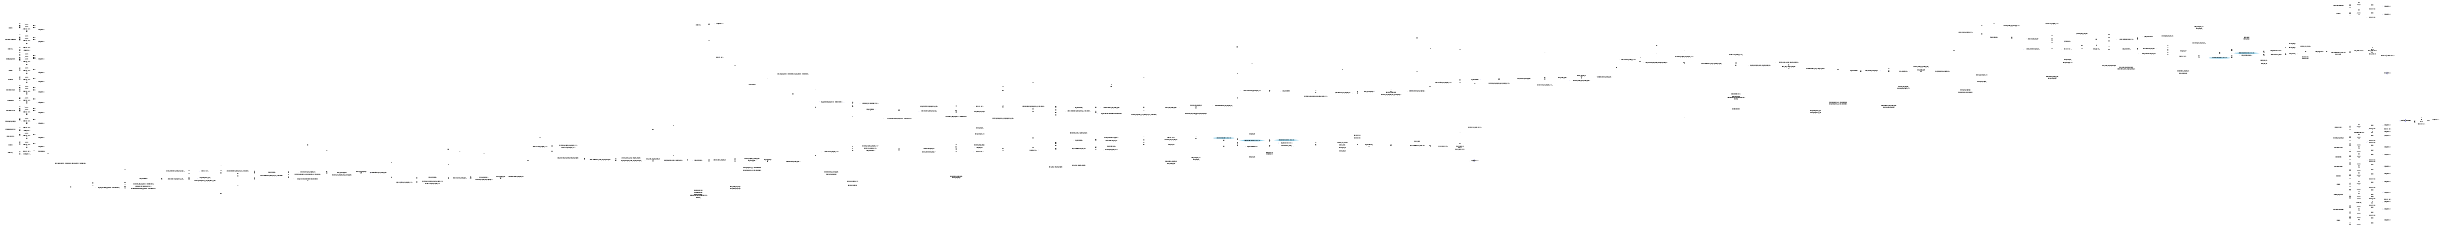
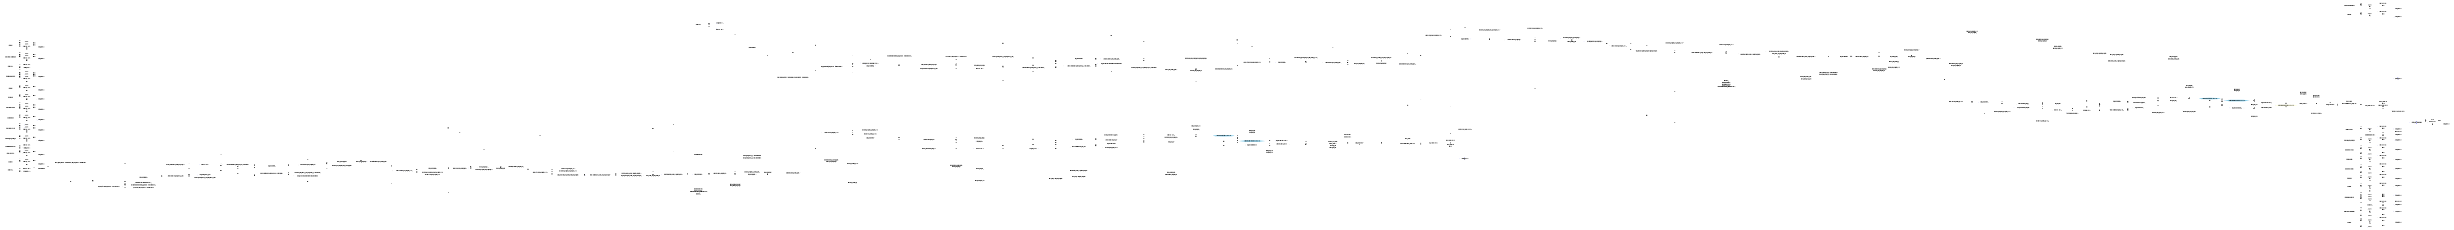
none -> (2286, 105)
(1286, 140) -> none
